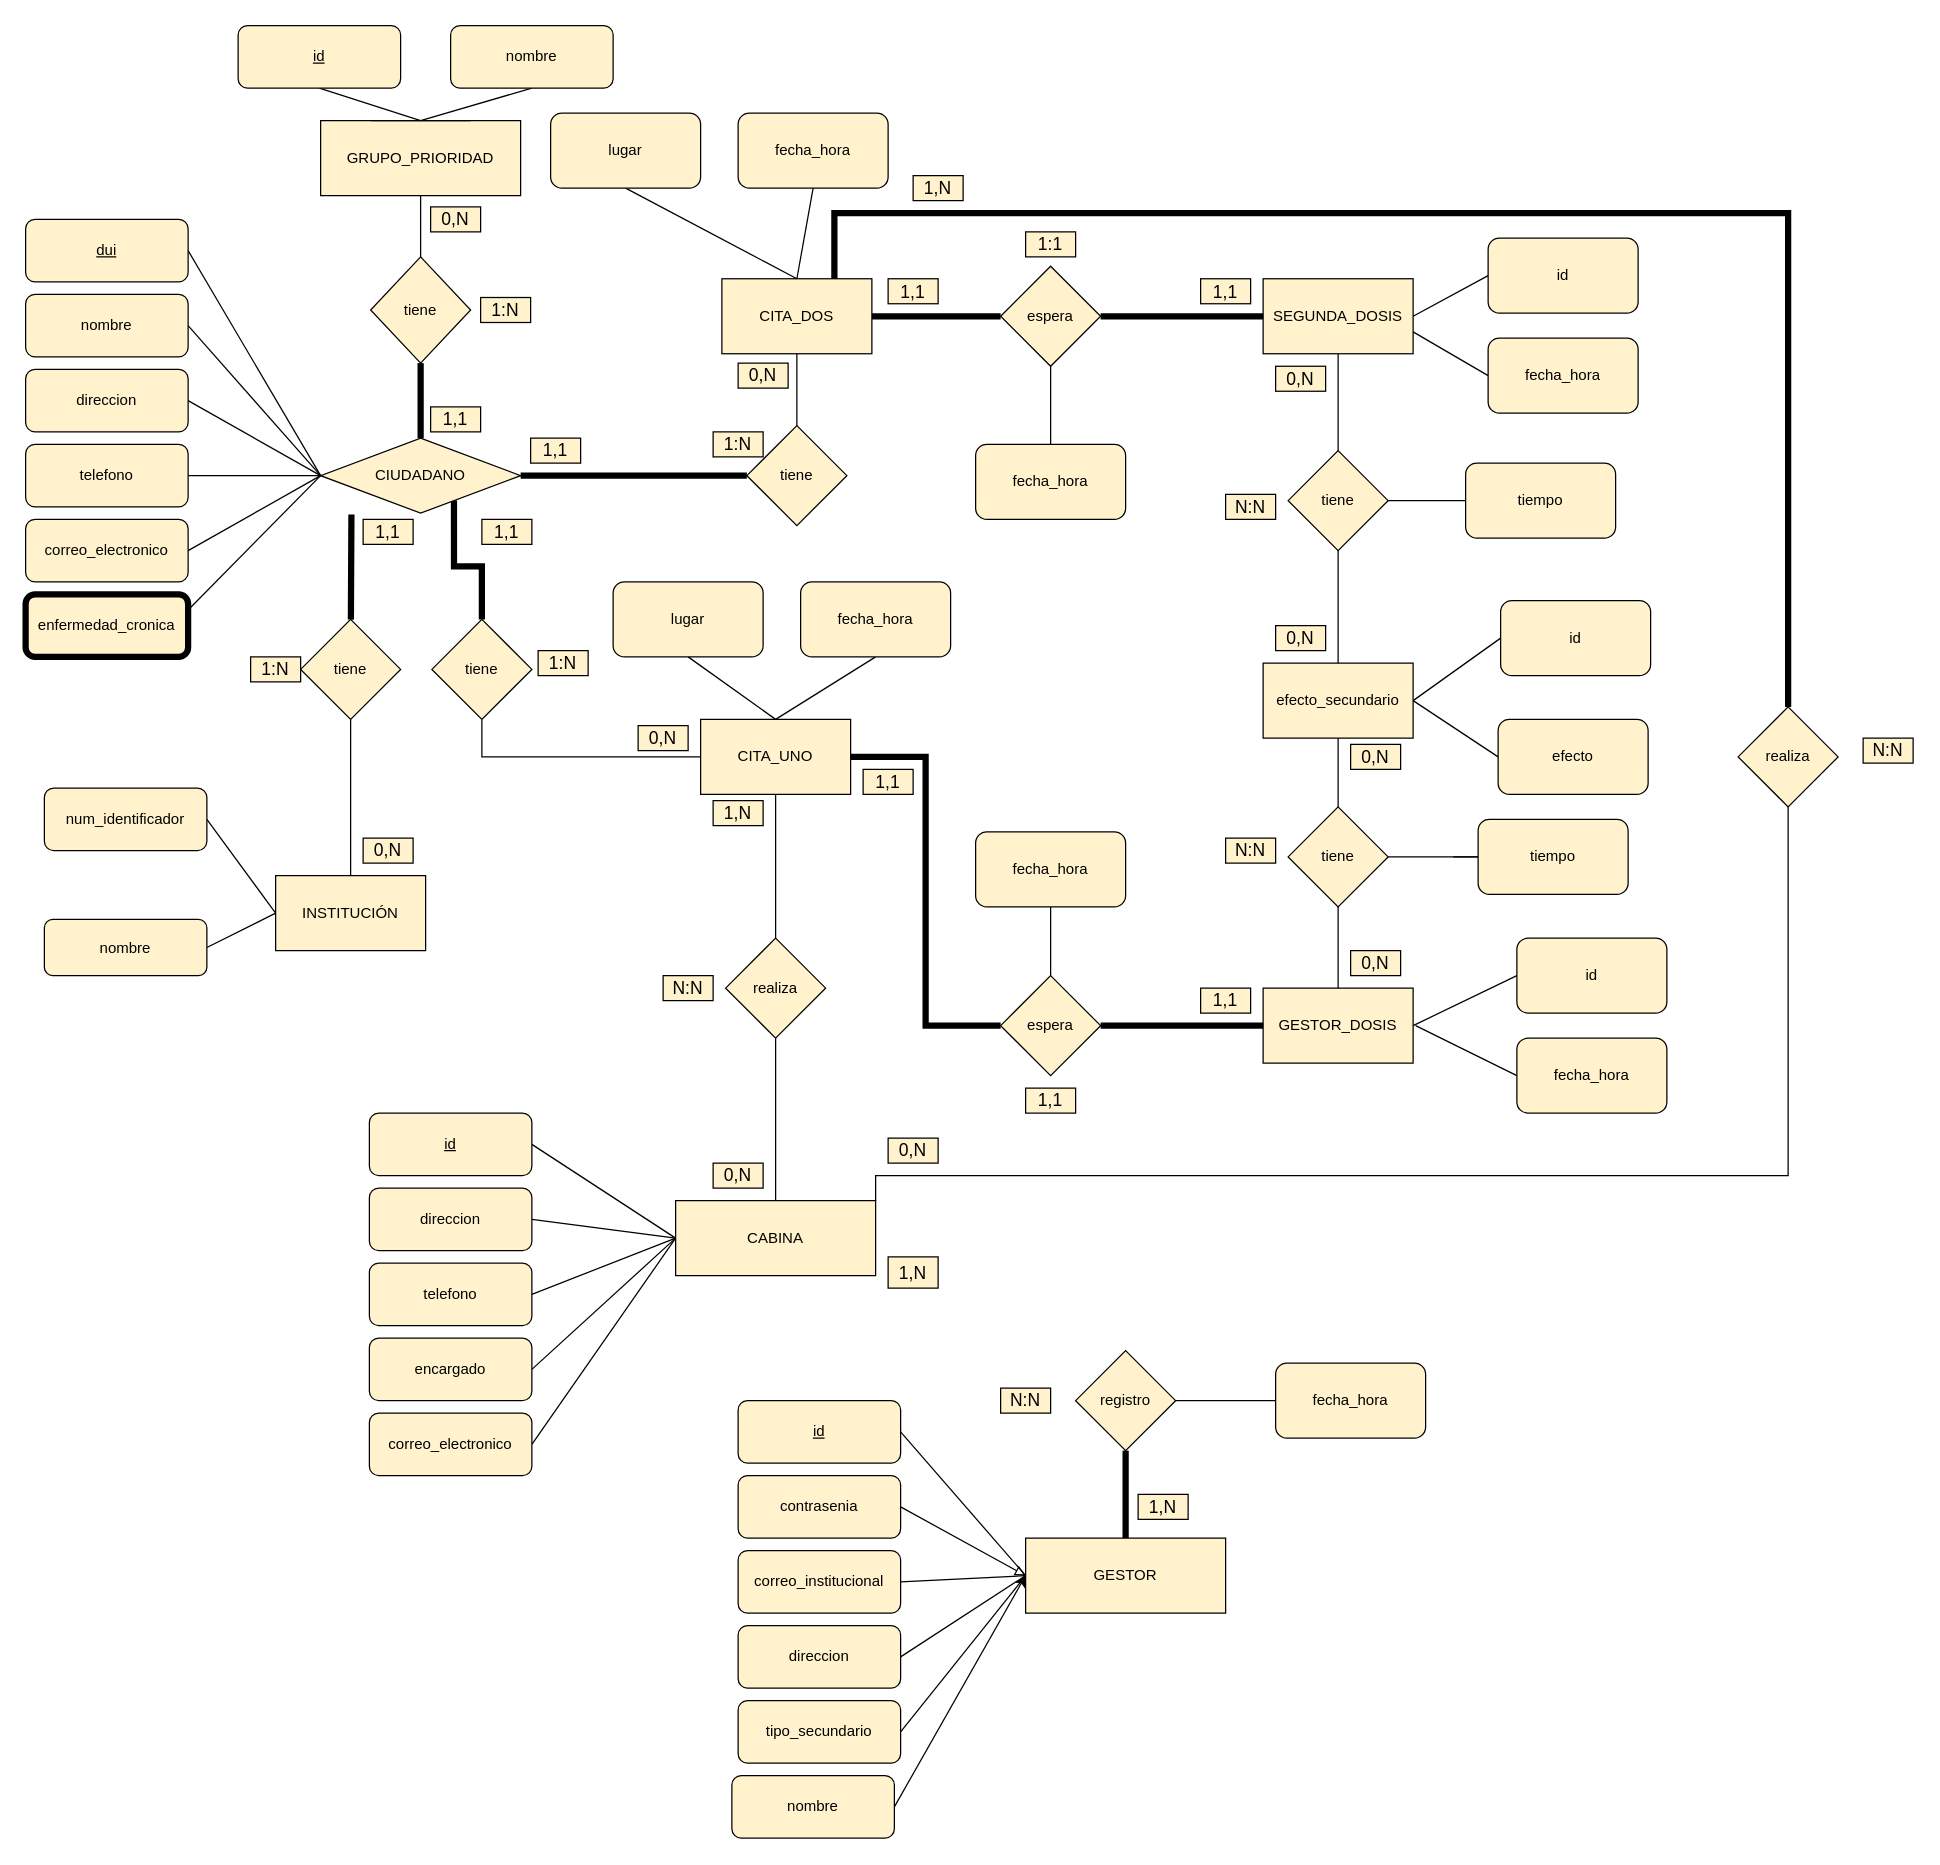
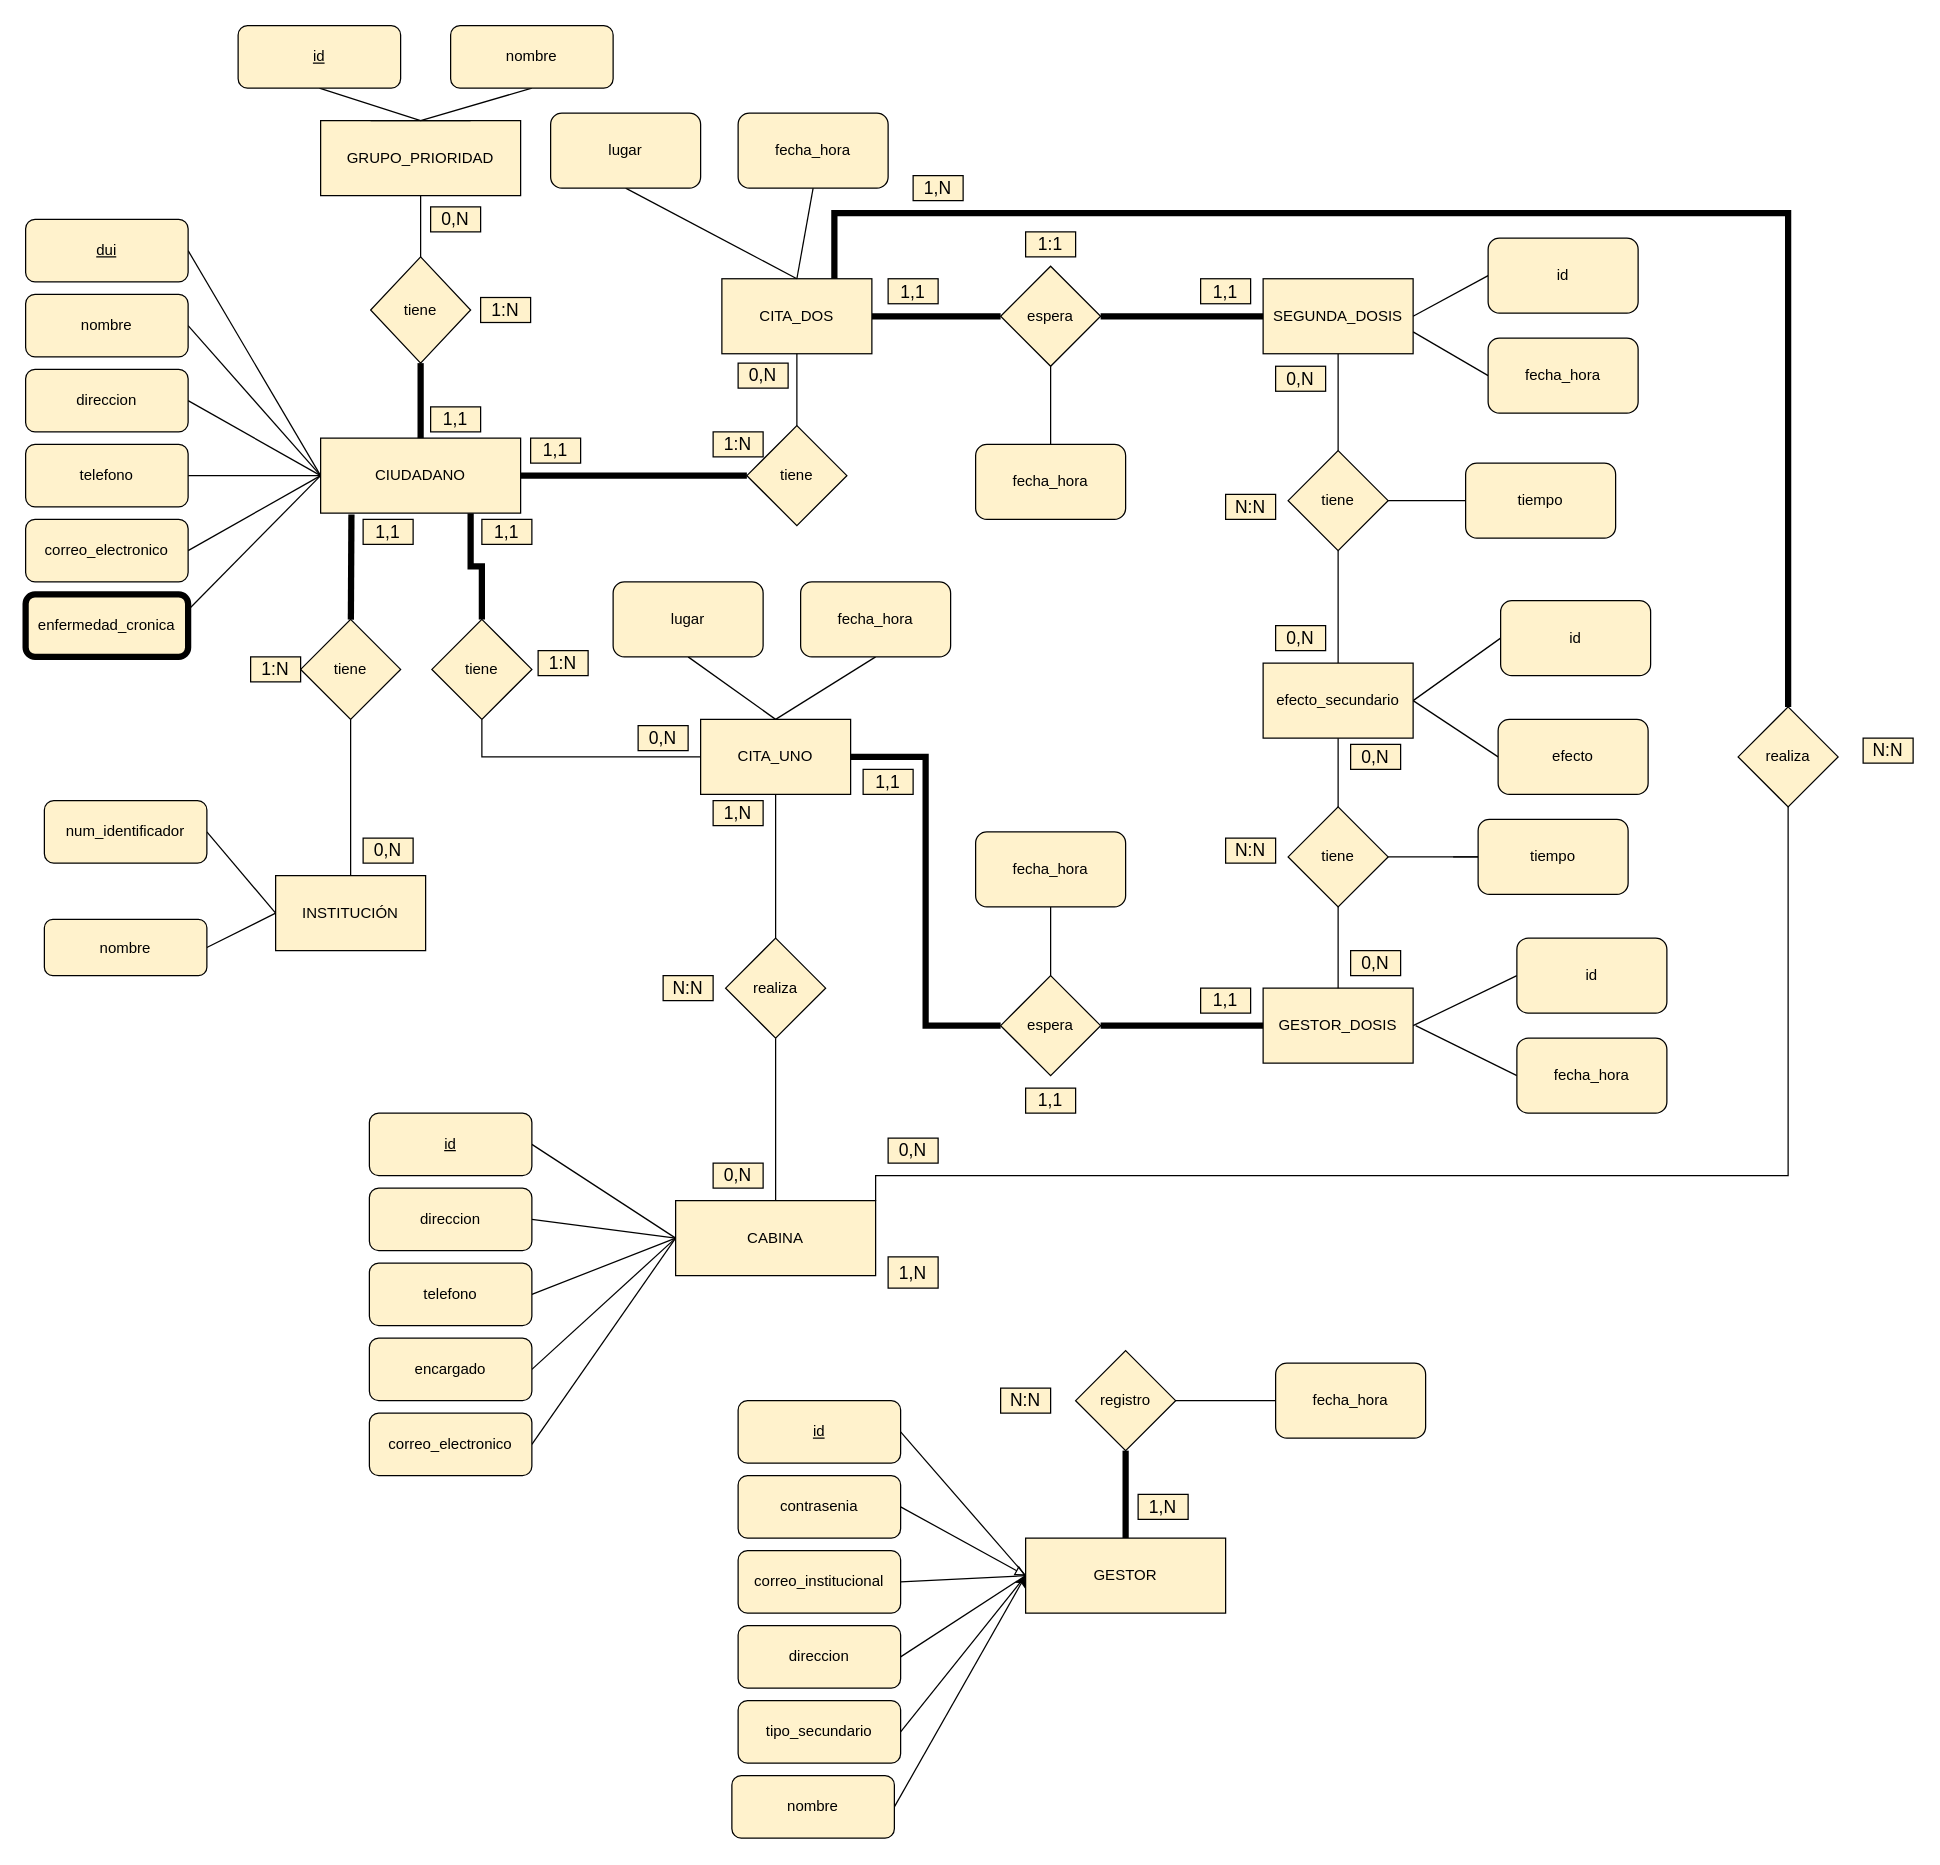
(421, 476) -> (421, 476)
(126, 819) -> (126, 832)
